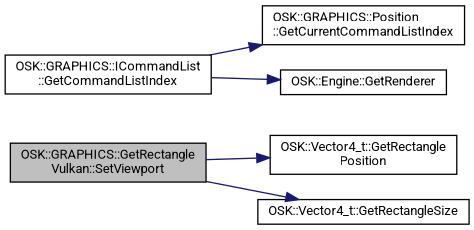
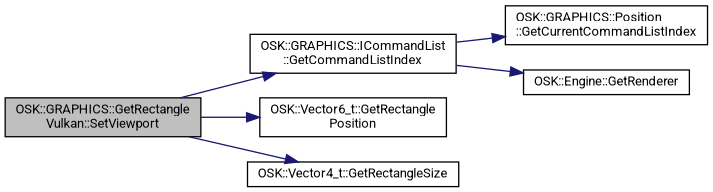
none -> (222, 87)
(363, 155) -> (353, 117)
